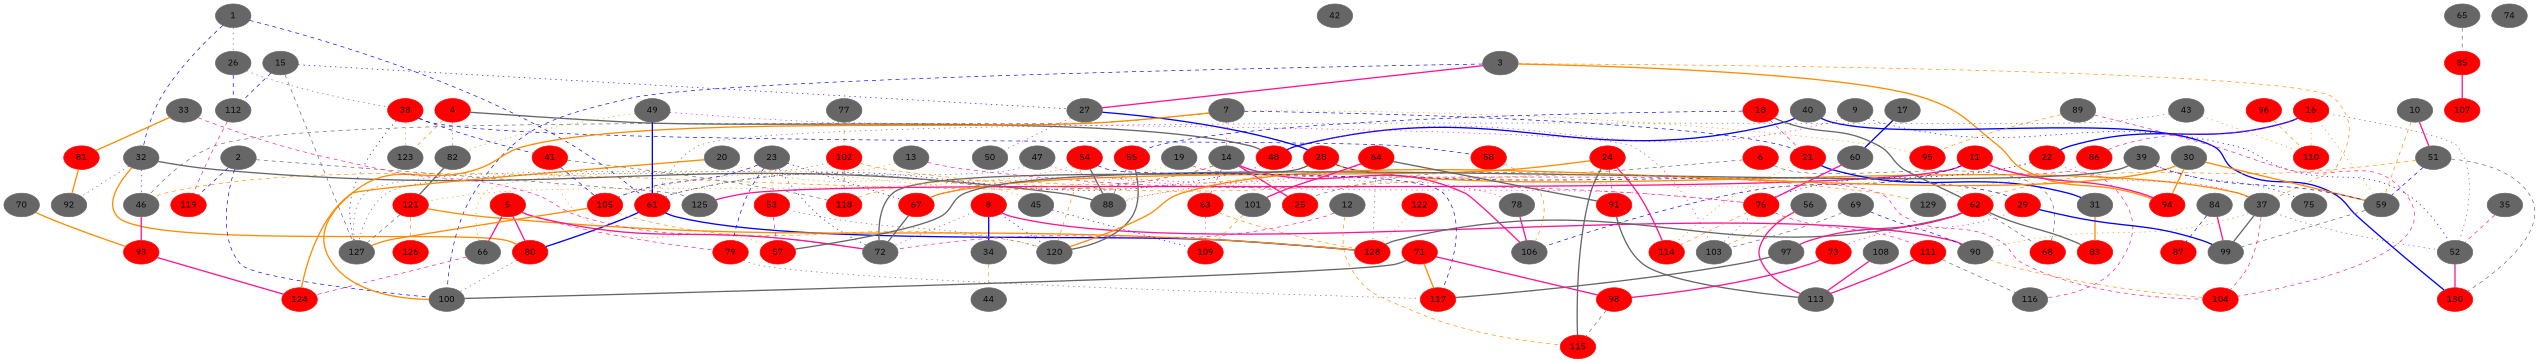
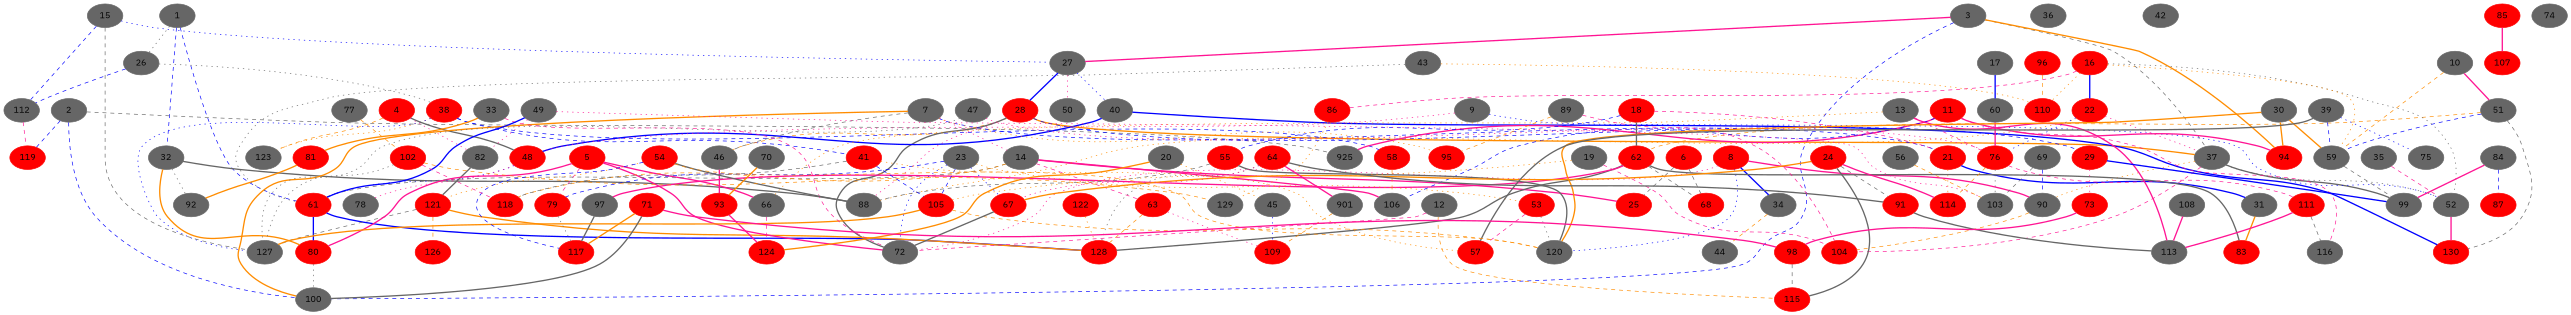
none -> (2048, 16)
(2462, 16) -> none
(1999, 71) -> (2114, 52)
none -> (1091, 87)
(517, 136) -> (508, 135)
(141, 181) -> none
(700, 205) -> (1345, 158)
(1253, 205) -> (1345, 205)
(1524, 232) -> none
(1759, 255) -> (2125, 156)
